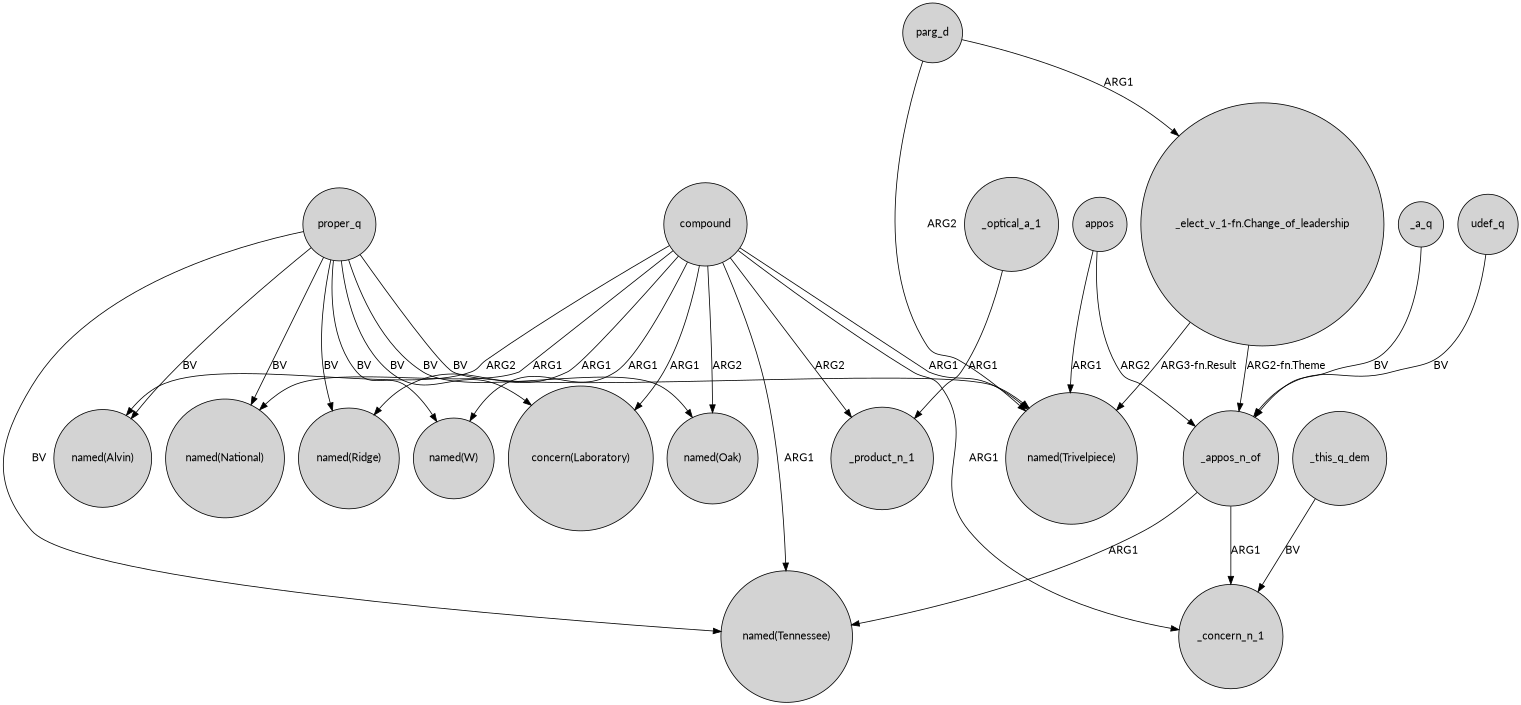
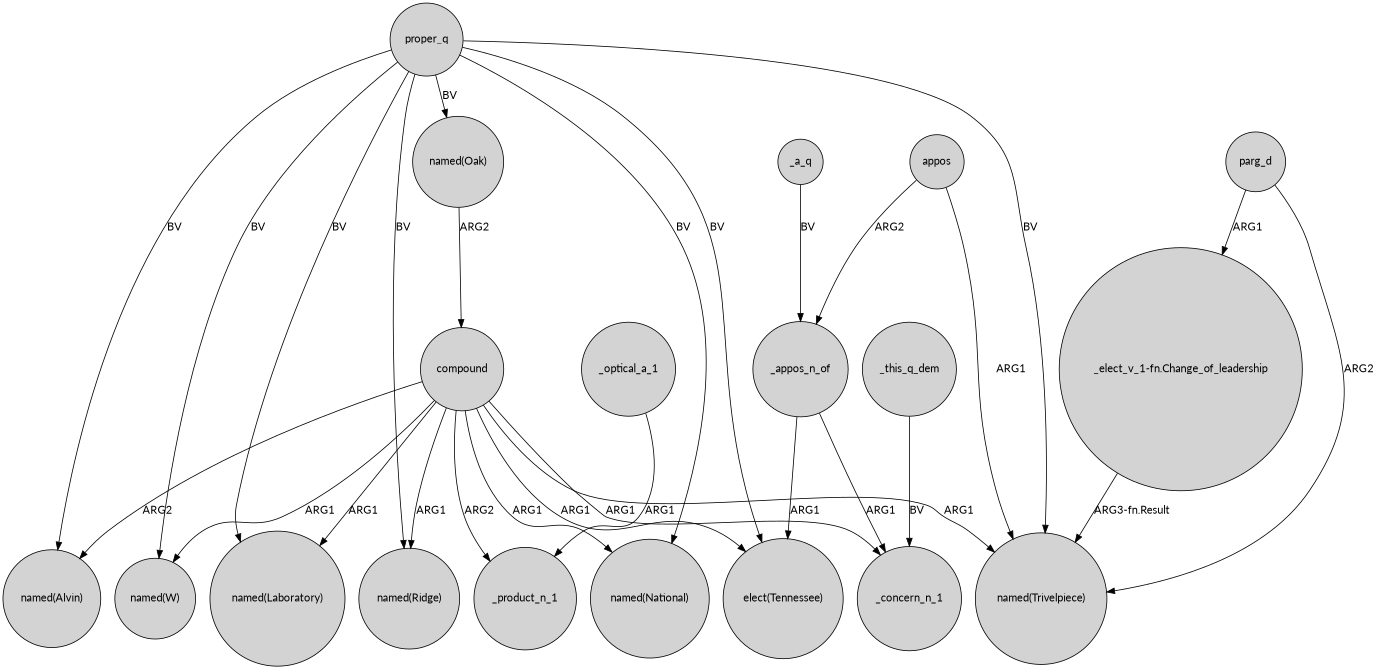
(1488, 224) -> none
(711, 335) -> (460, 264)
(1245, 374) -> none
(581, 458) -> (277, 599)
(787, 637) -> (783, 599)
